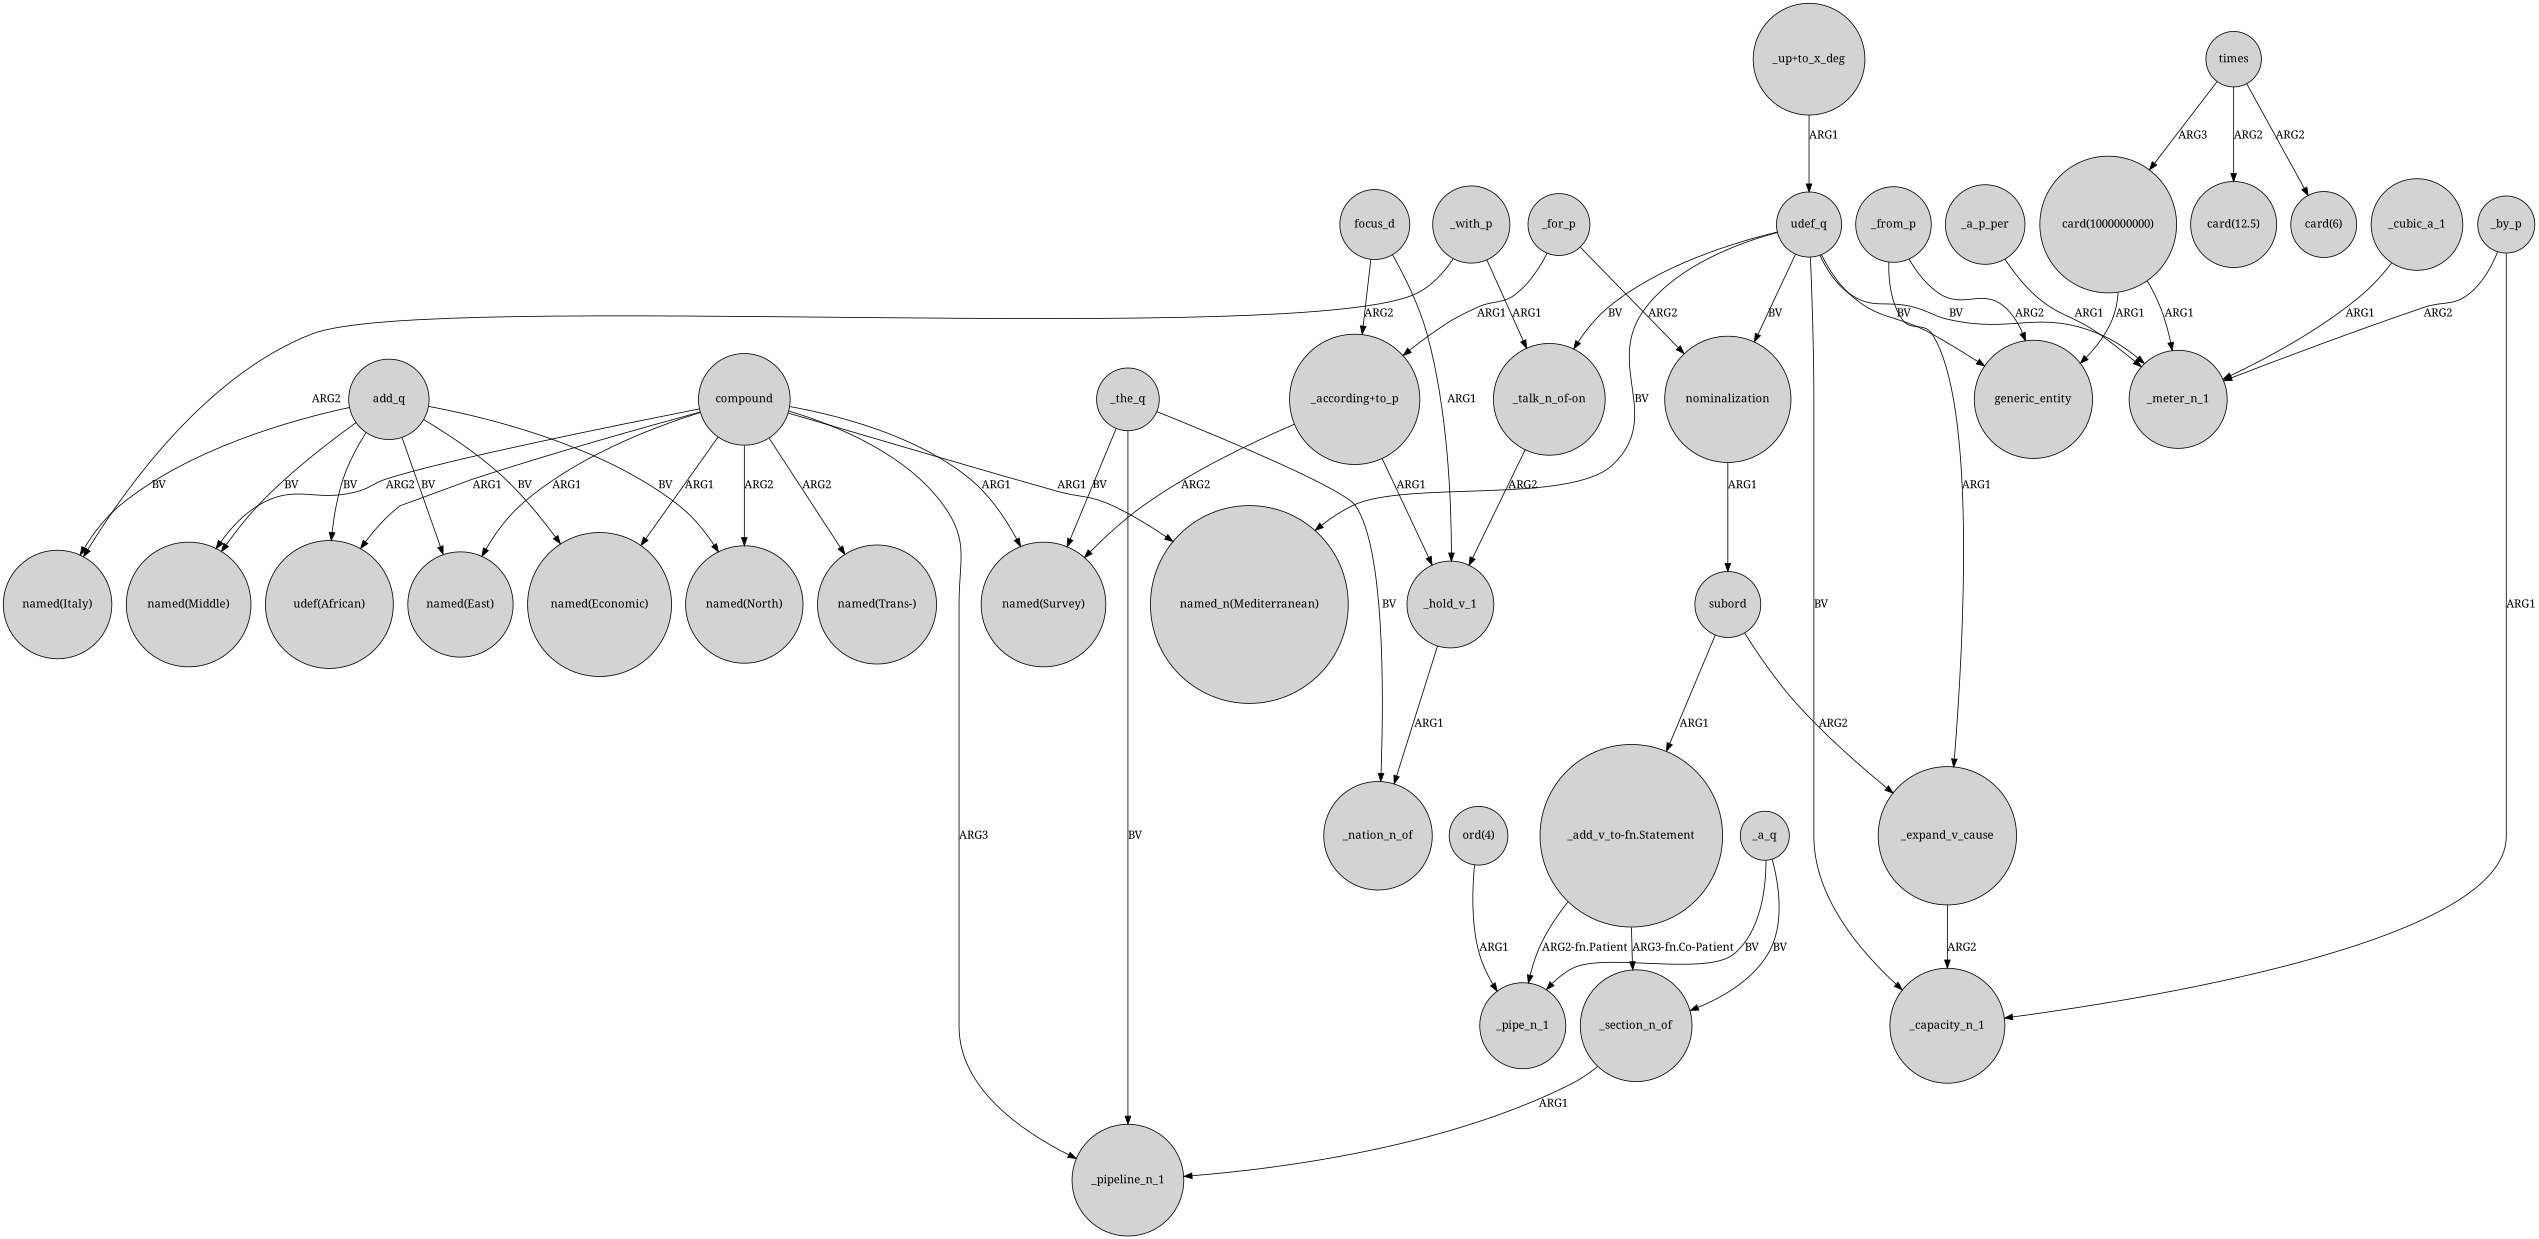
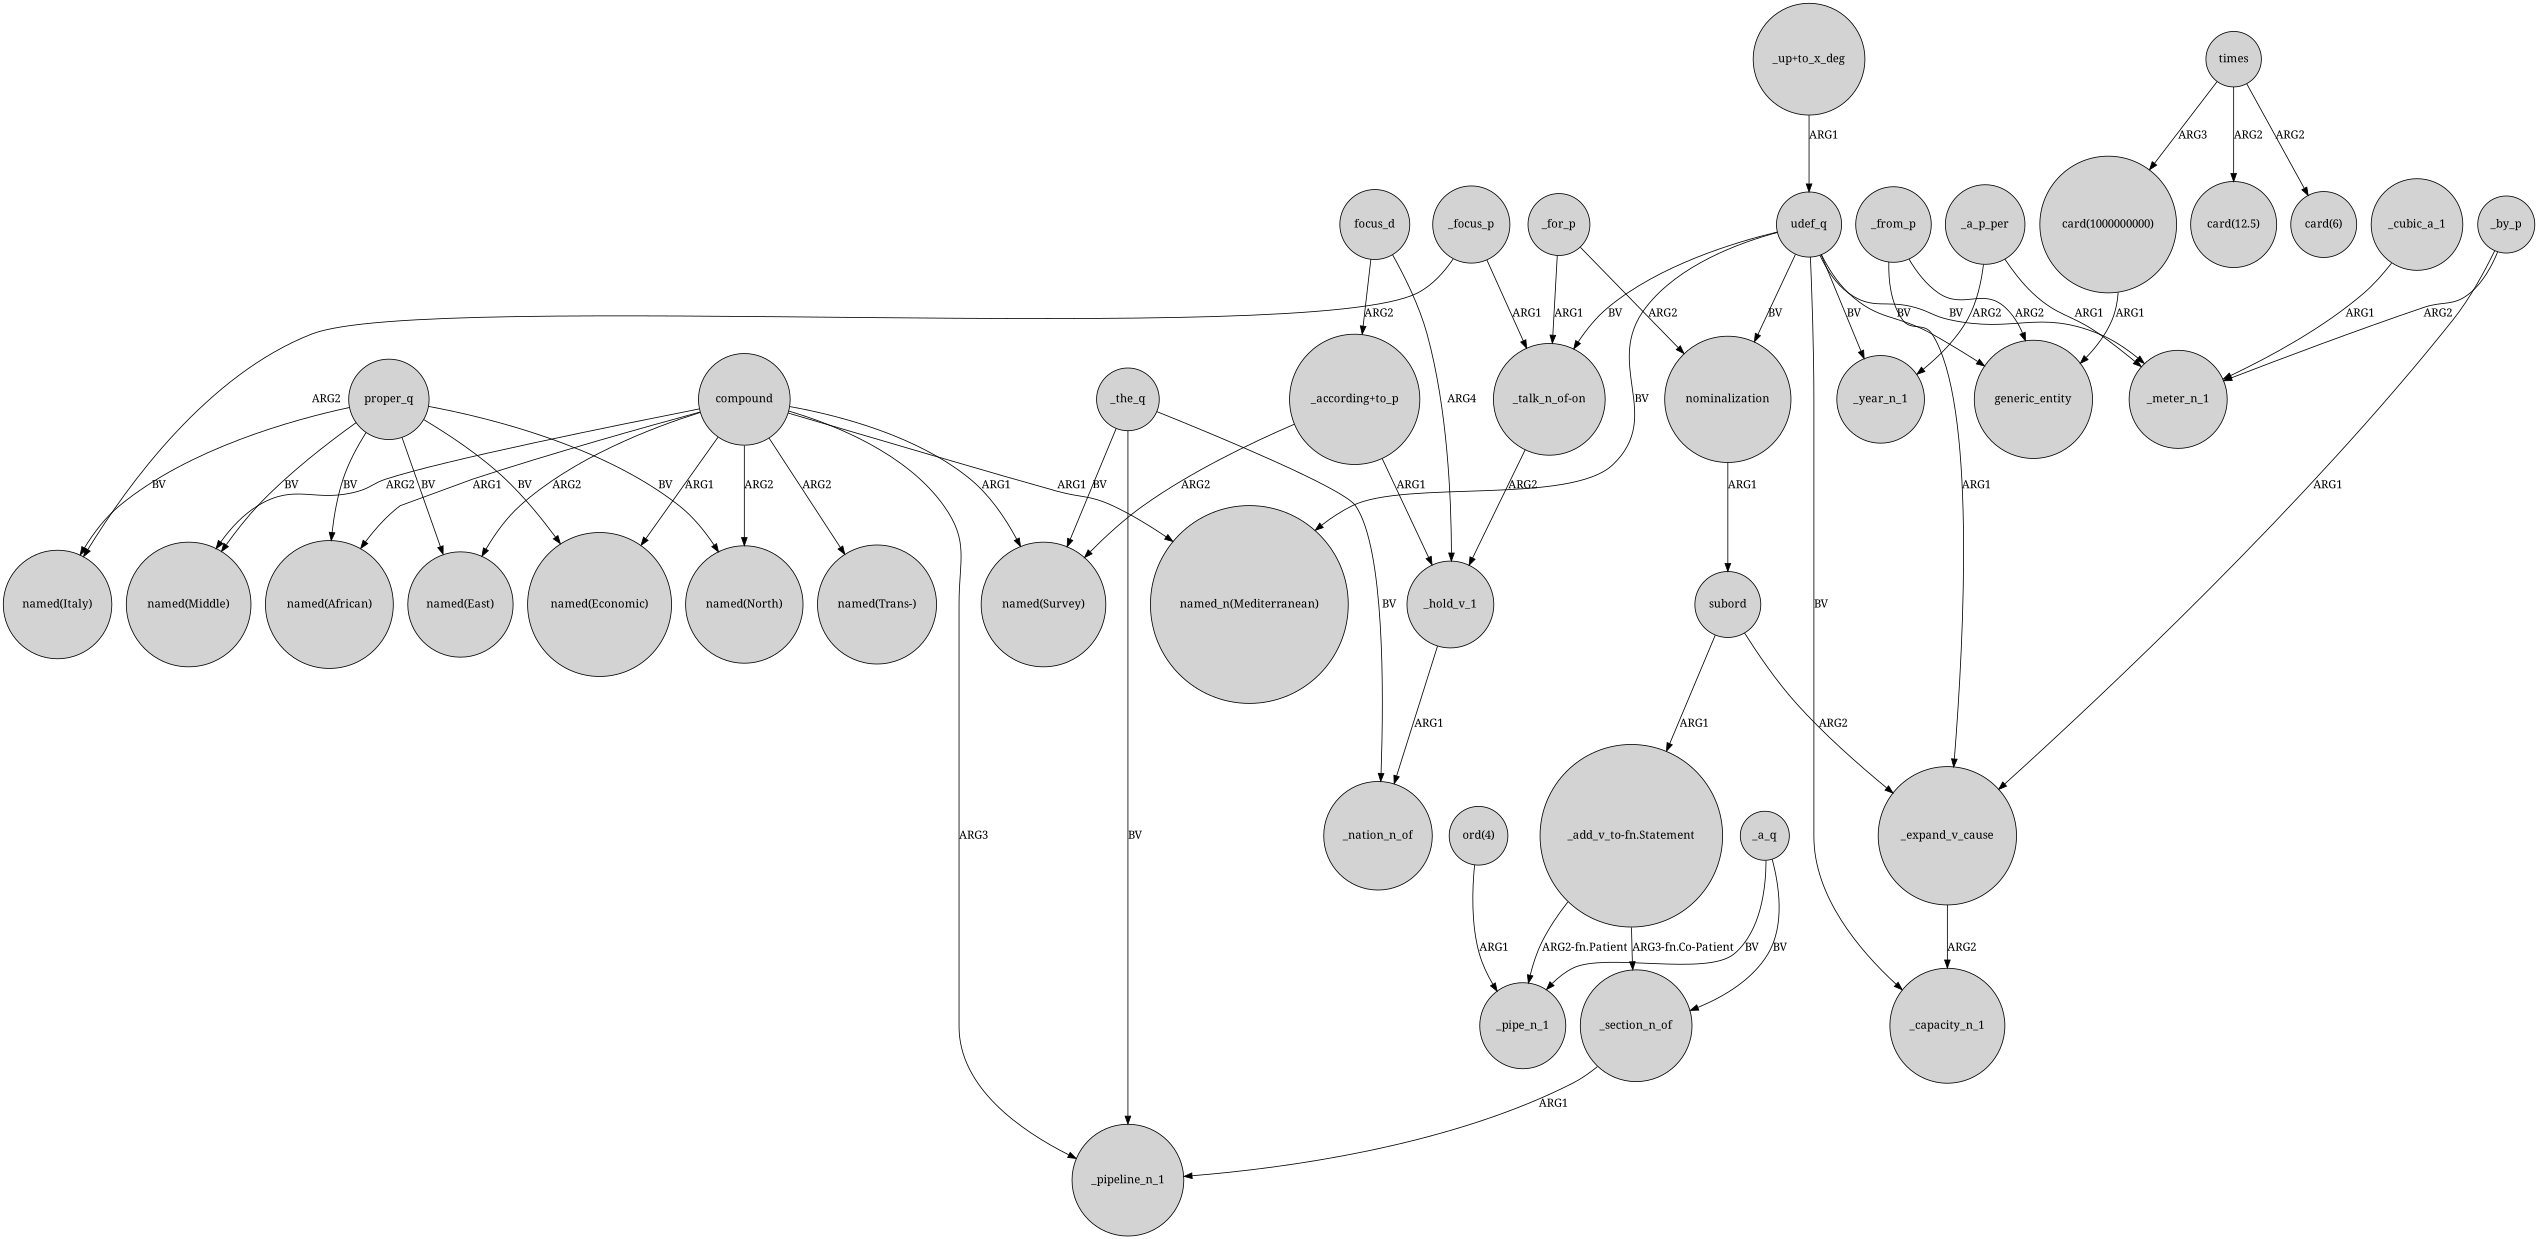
(1471, 225) -> (1471, 225)
(1483, 305) -> (1555, 295)
(2162, 311) -> none
(389, 399) -> (389, 399)
(1462, 399) -> (1462, 399)
none -> (1881, 399)
(567, 485) -> (567, 485)
(329, 605) -> (329, 605)
(2506, 818) -> (2266, 531)
